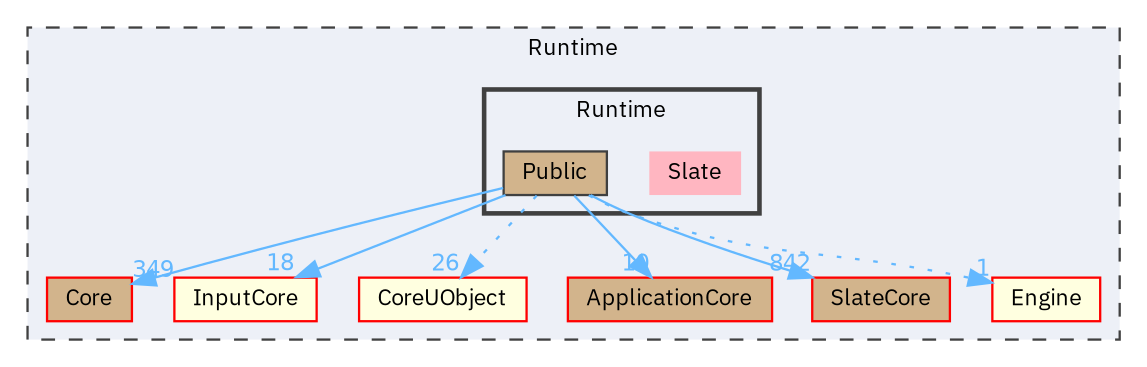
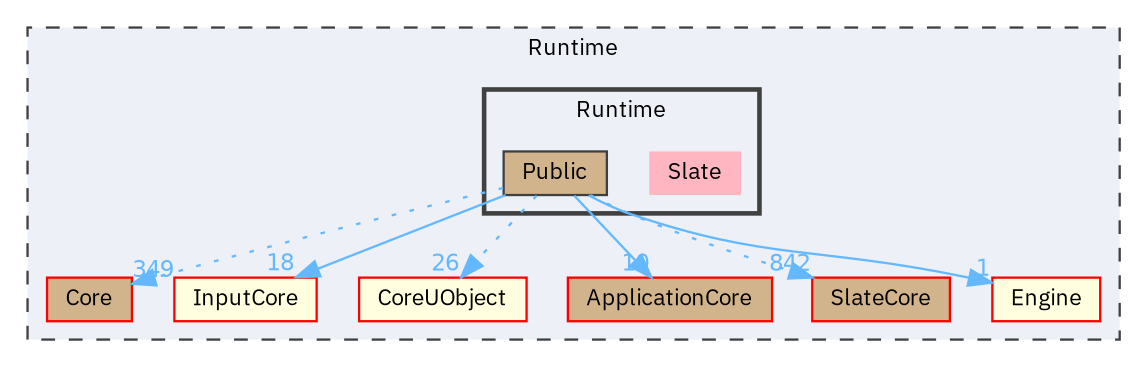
(328, 231) -> (328, 231)
(689, 237) -> (689, 237)
(776, 249) -> (776, 249)
